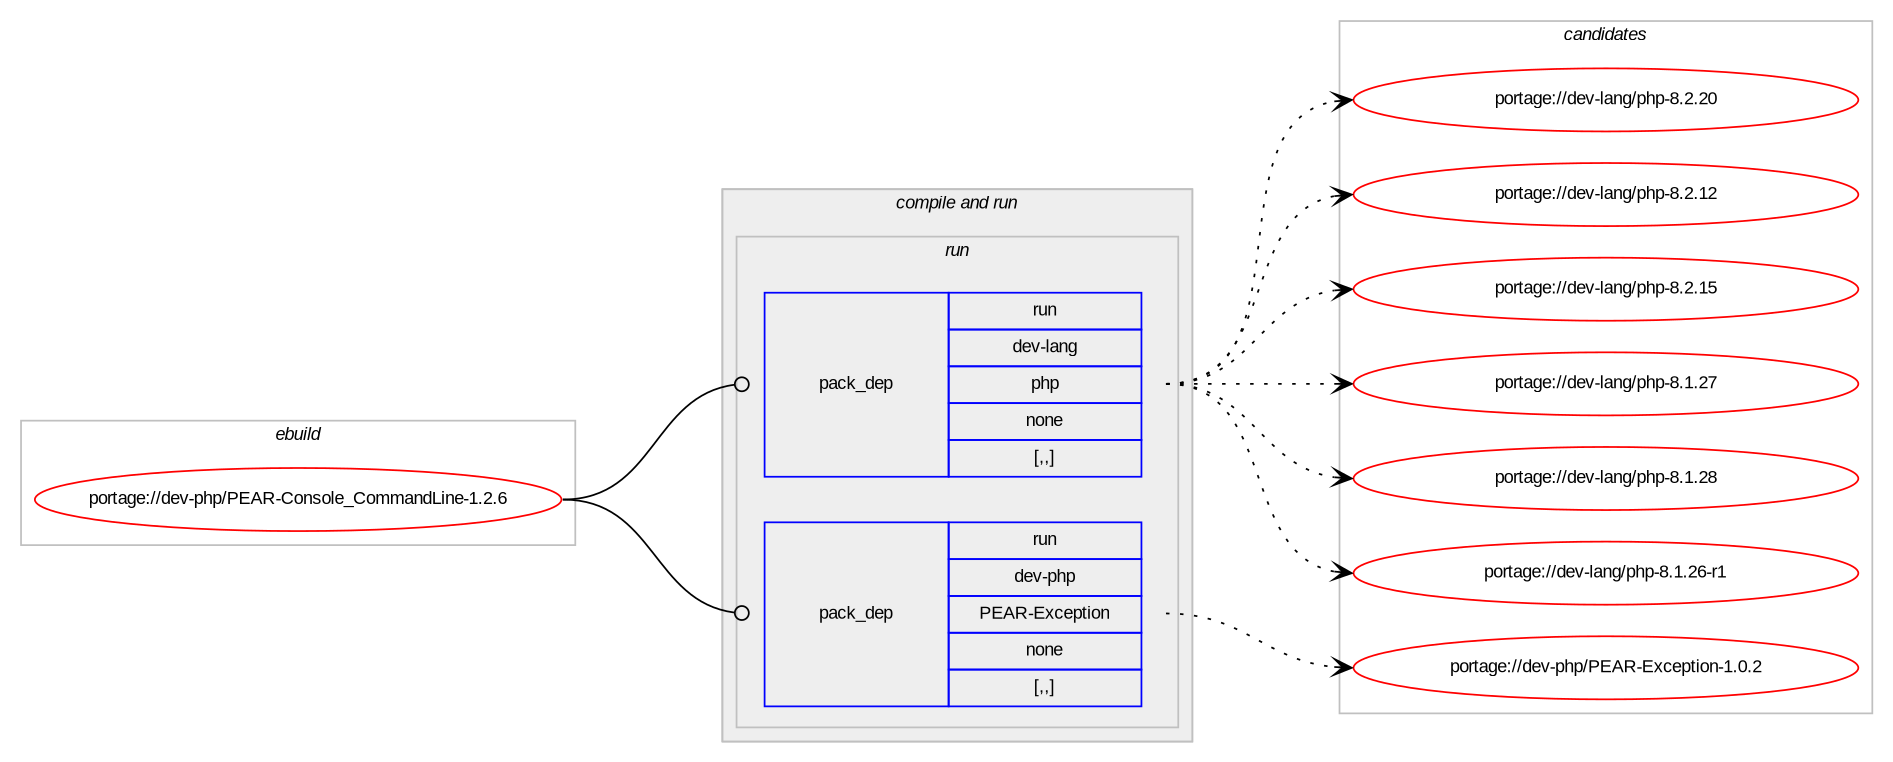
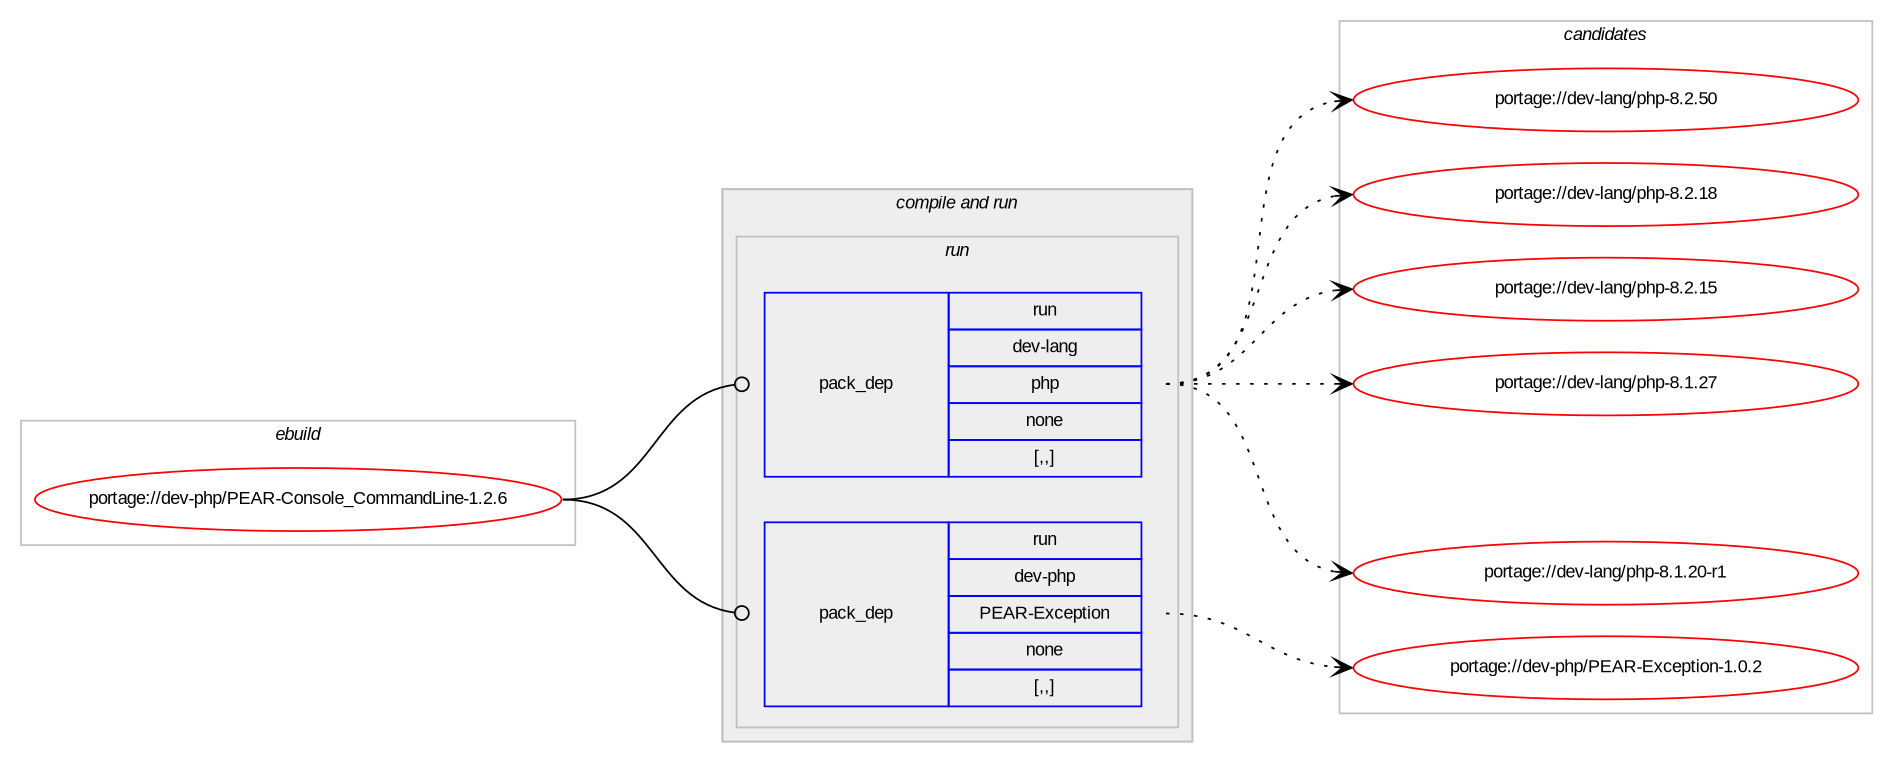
(1606, 100) -> (1606, 100)
(1606, 195) -> (1606, 195)
(1606, 479) -> none
(1606, 573) -> (1606, 573)
